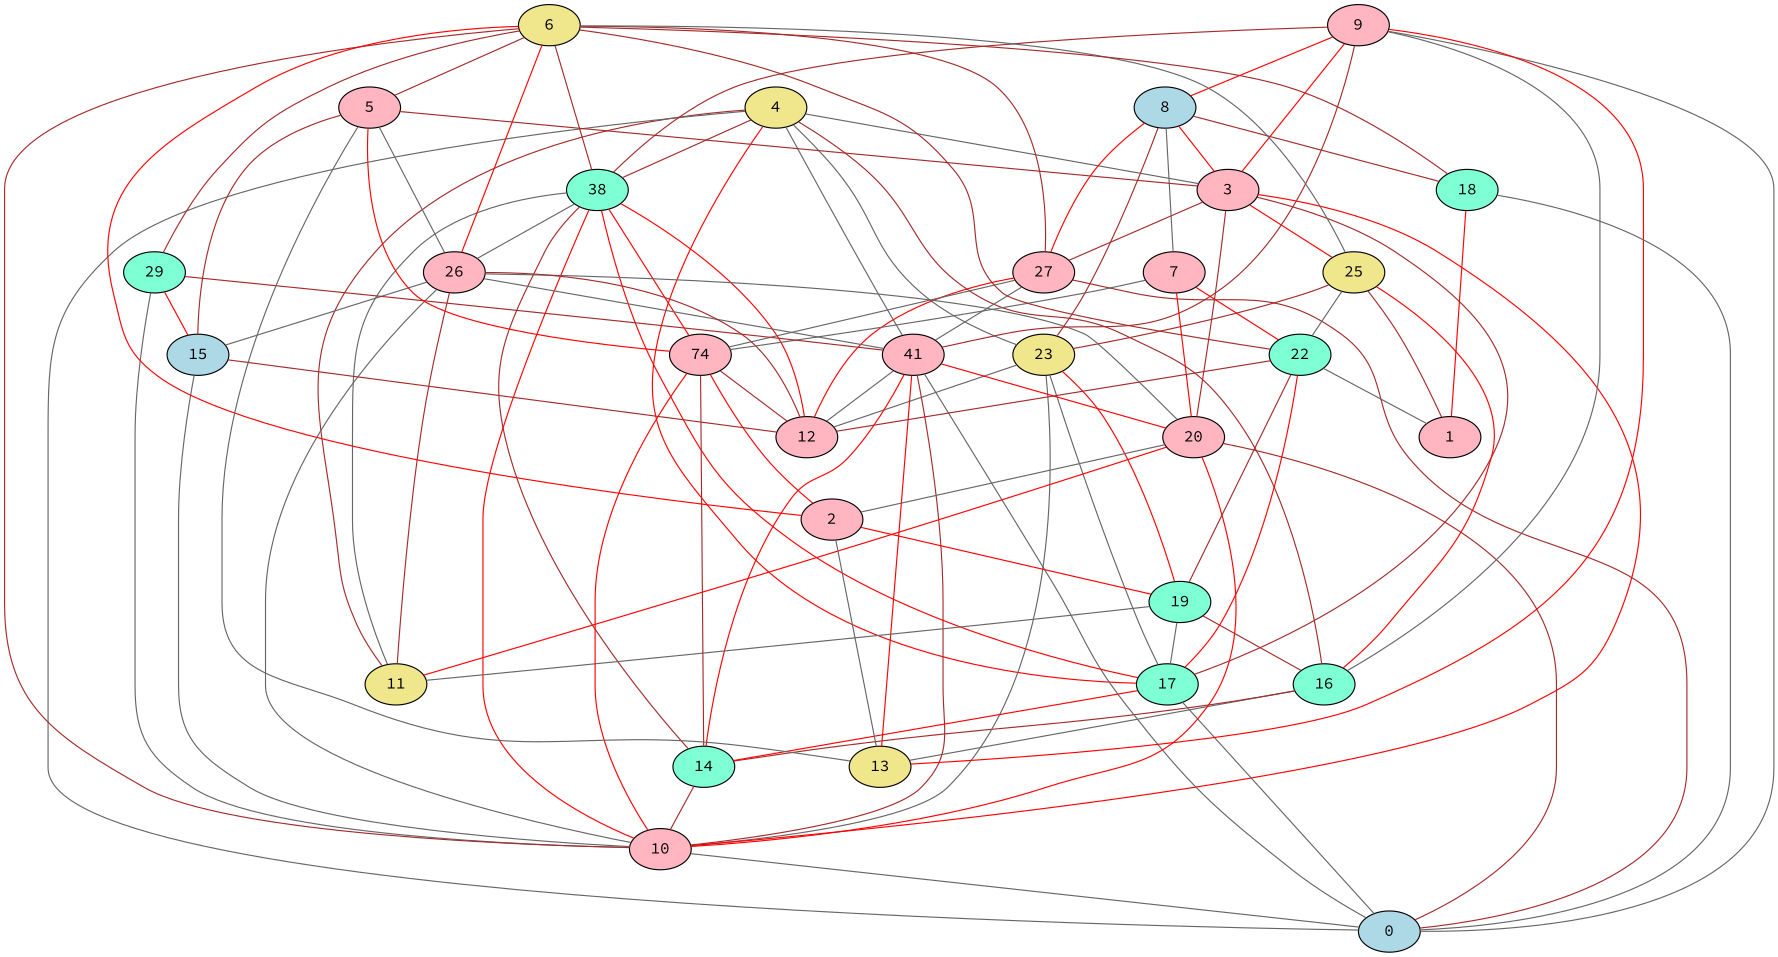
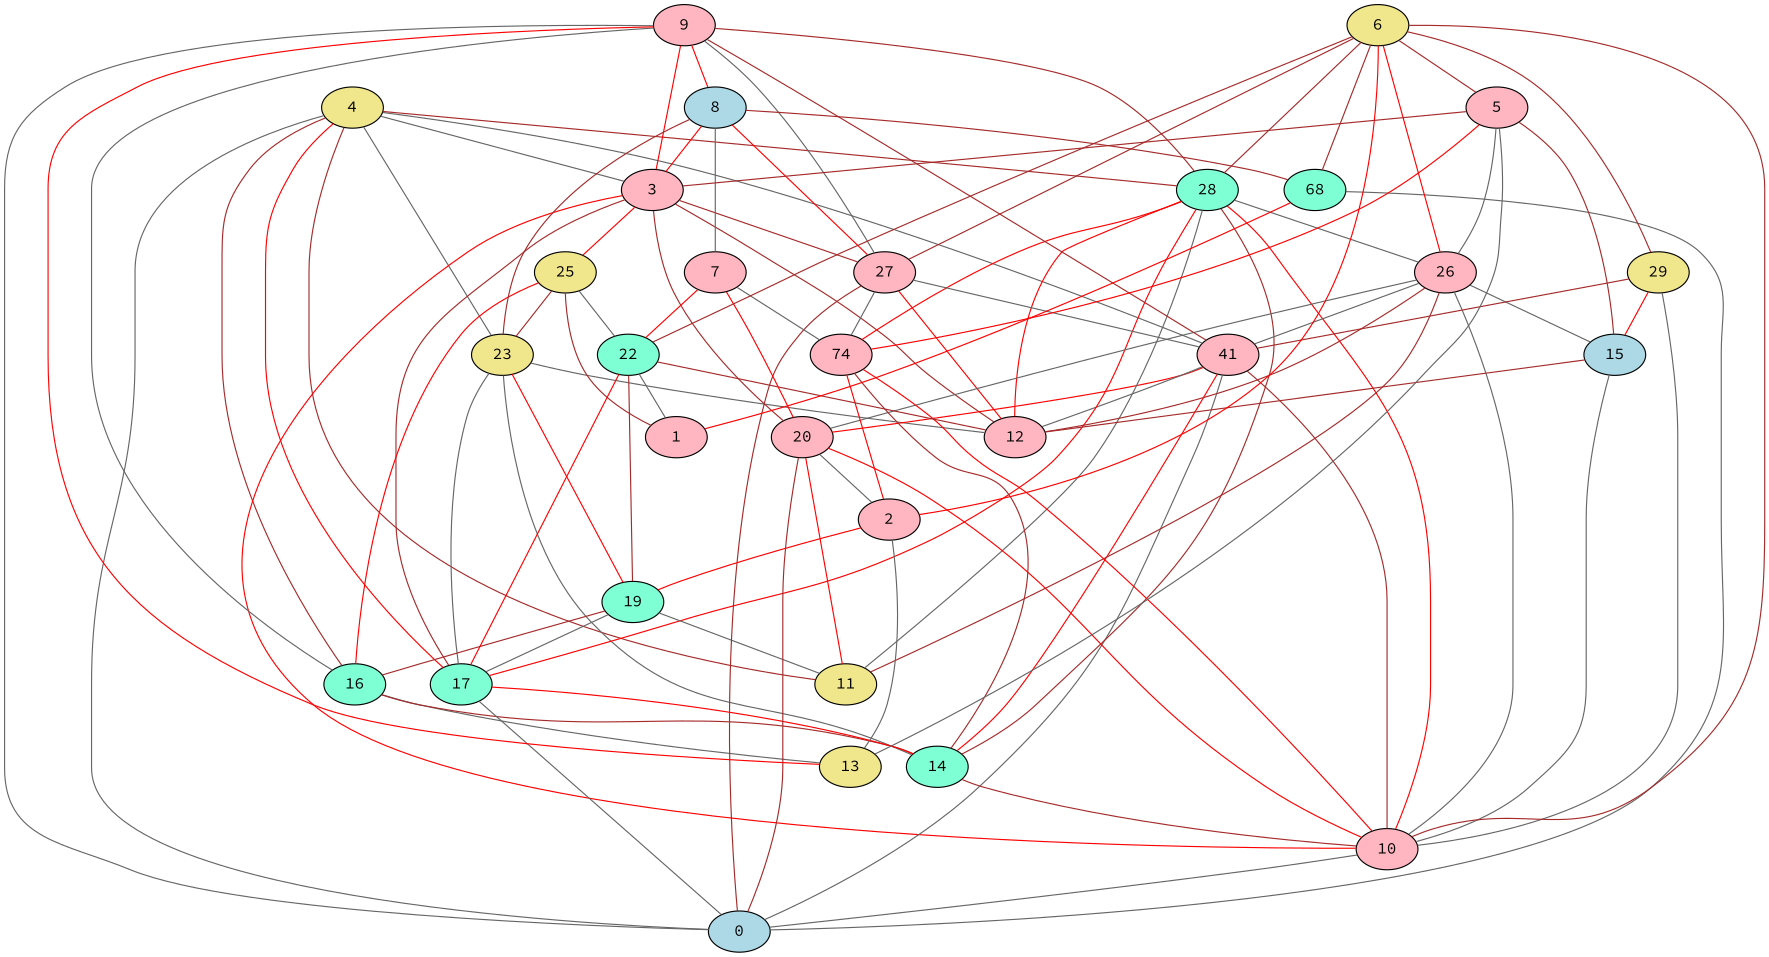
(1172, 75) -> none
none -> (799, 139)
(597, 190) -> (1207, 190)
(1467, 190) -> (1315, 190)
(155, 272) -> (1658, 272)
(754, 396) -> (849, 310)
(897, 561) -> none
(1004, 702) -> (623, 651)
